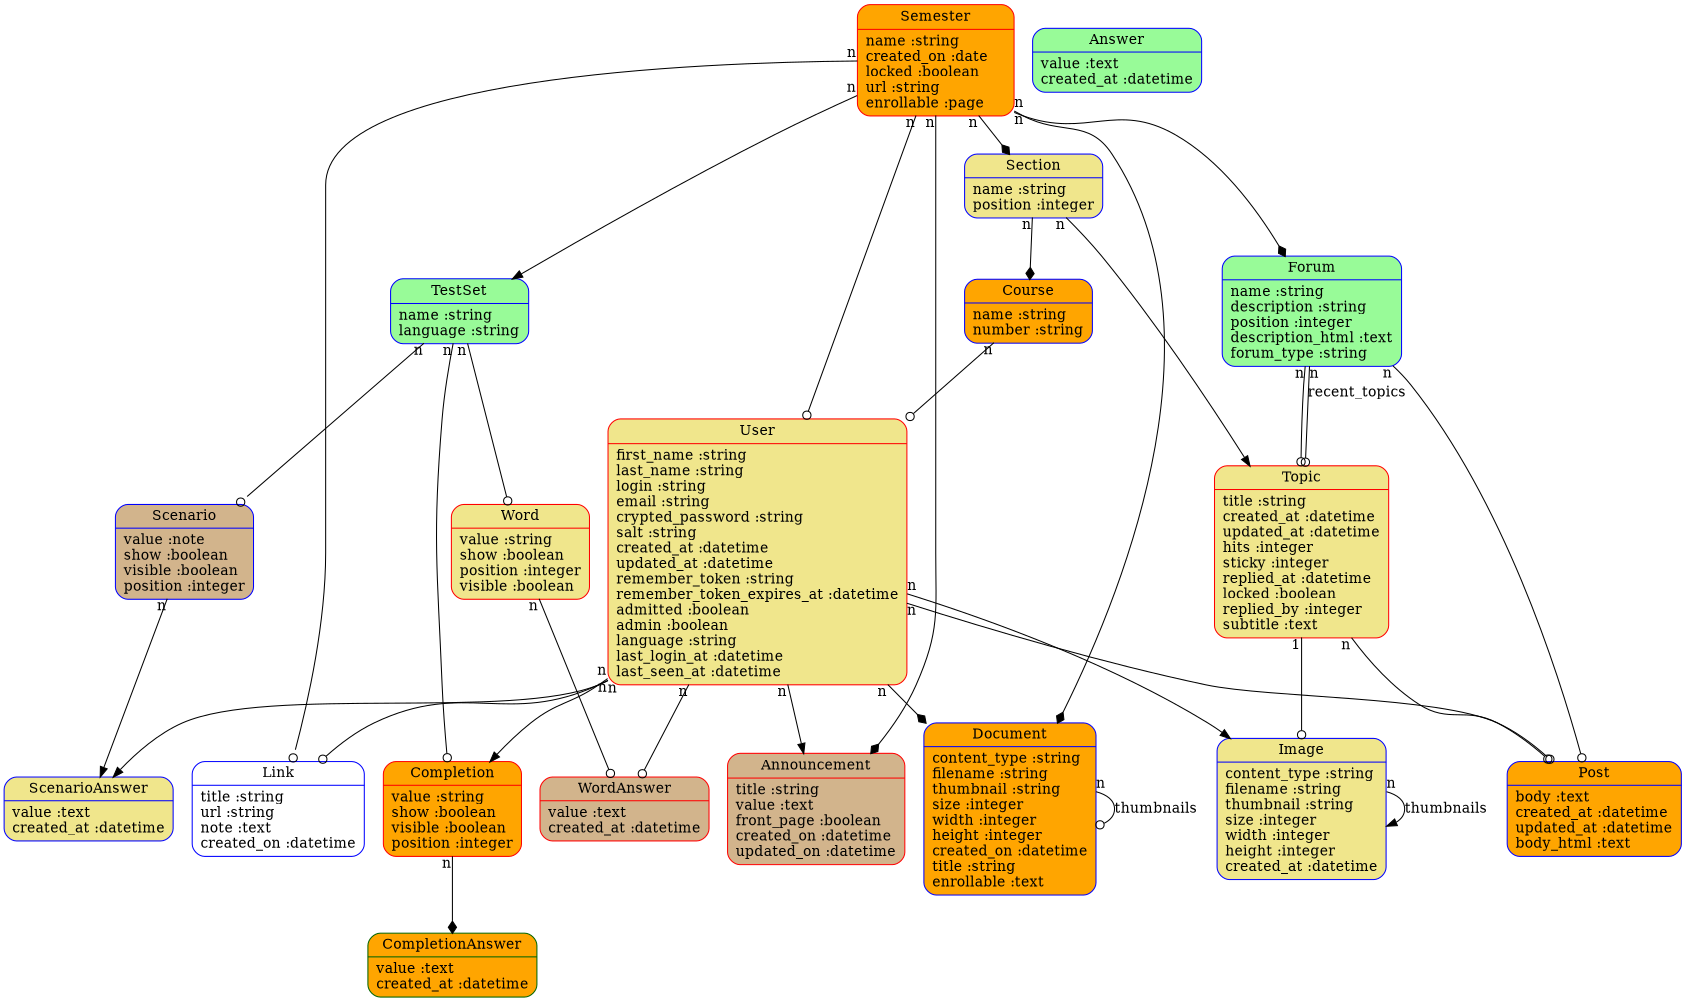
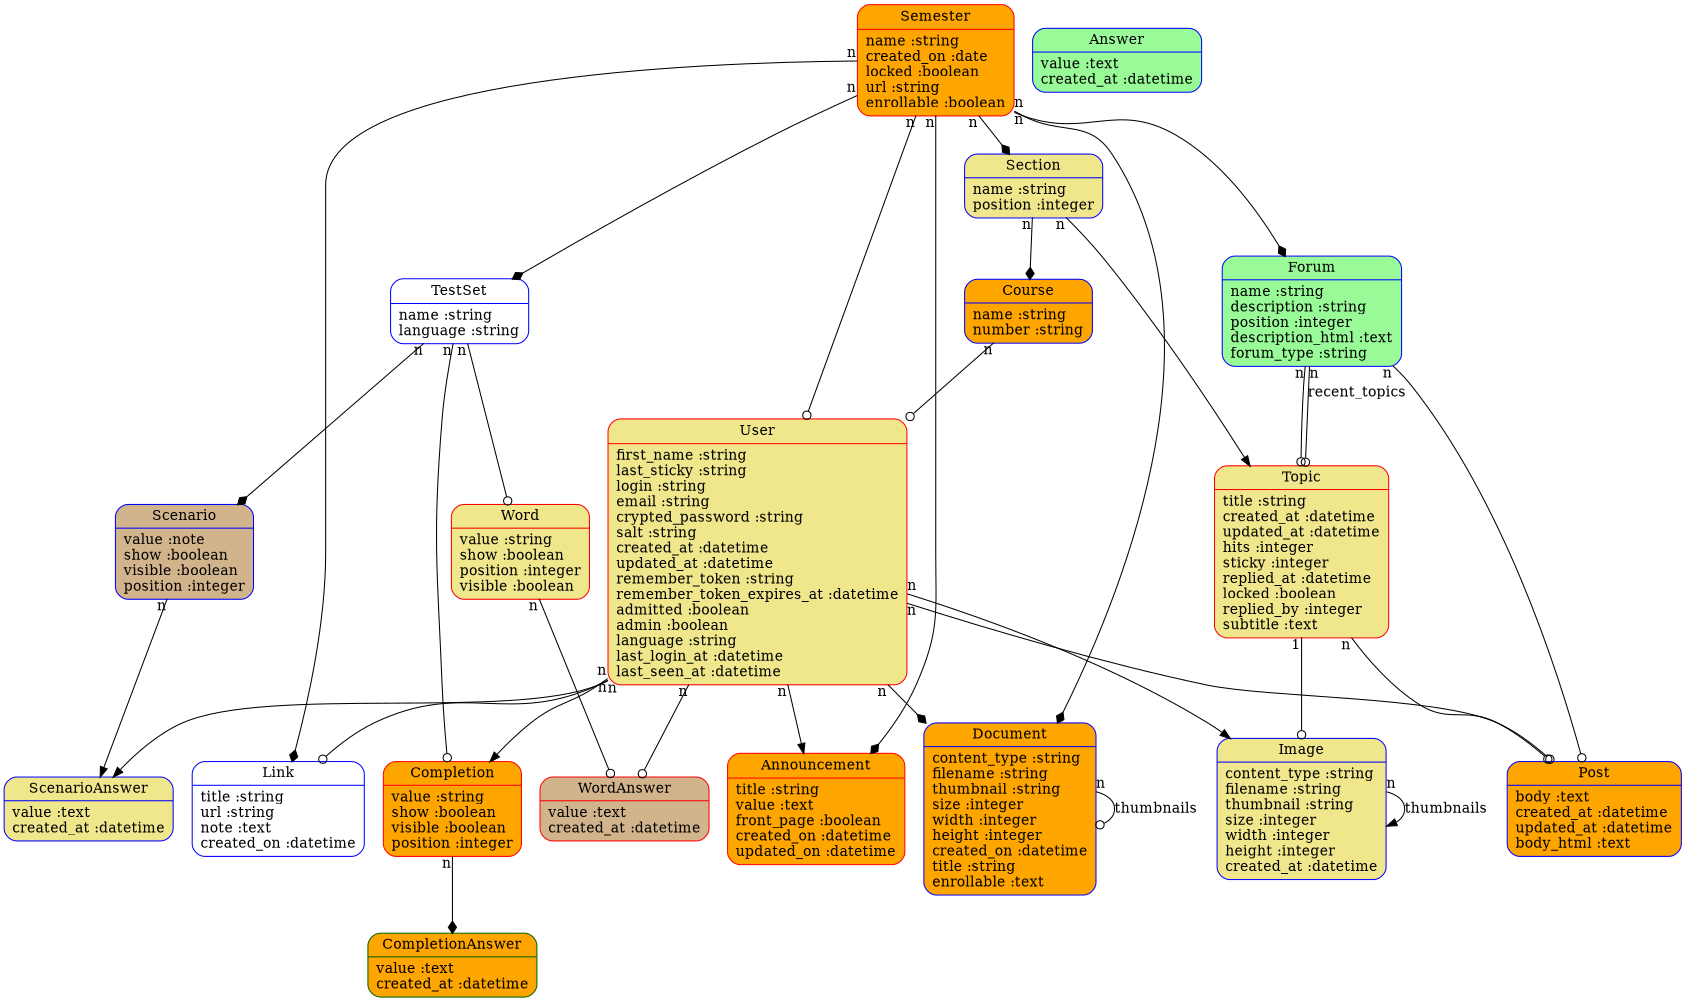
(925, 103) -> (936, 103)
(687, 181) -> (687, 181)
(326, 184) -> (326, 184)
(460, 311) -> (460, 311)
(336, 420) -> (336, 420)
(680, 471) -> (682, 471)
(816, 809) -> (816, 809)
